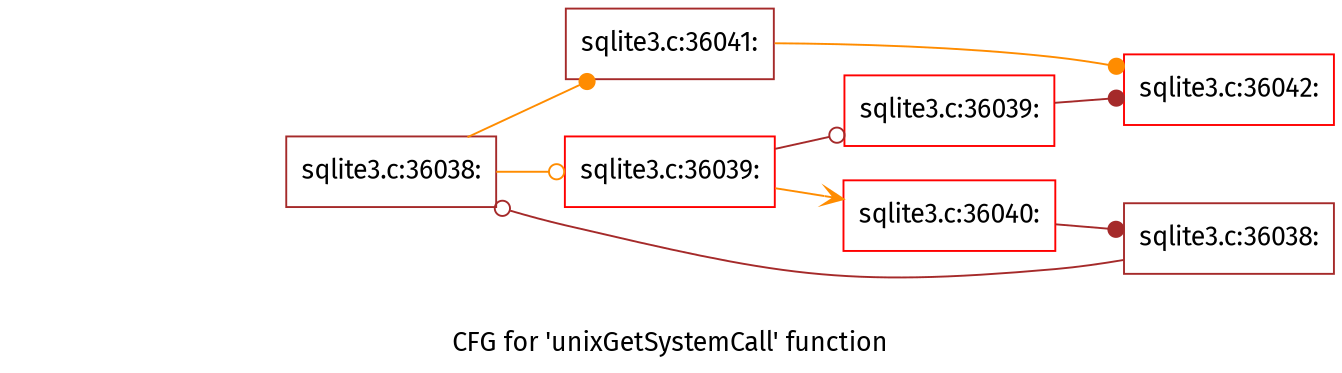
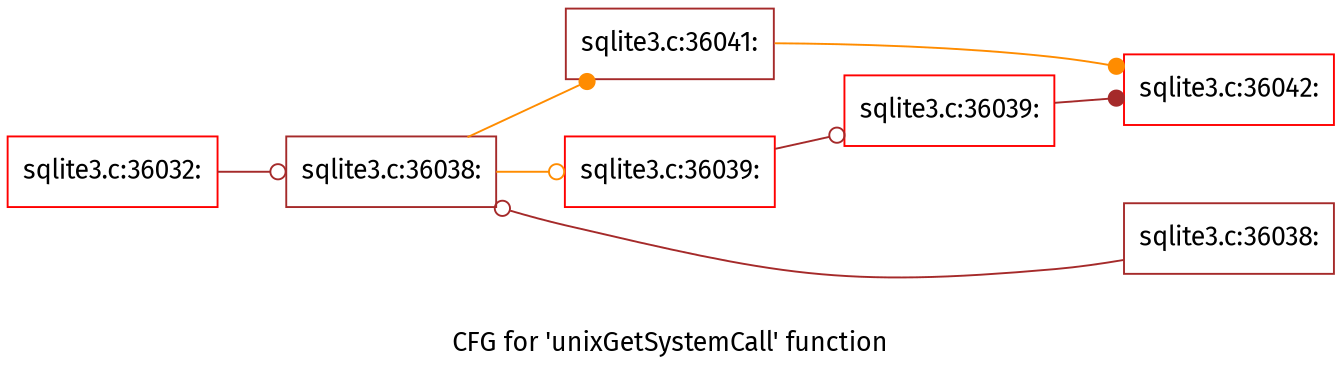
none -> (113, 172)
(949, 216) -> none
